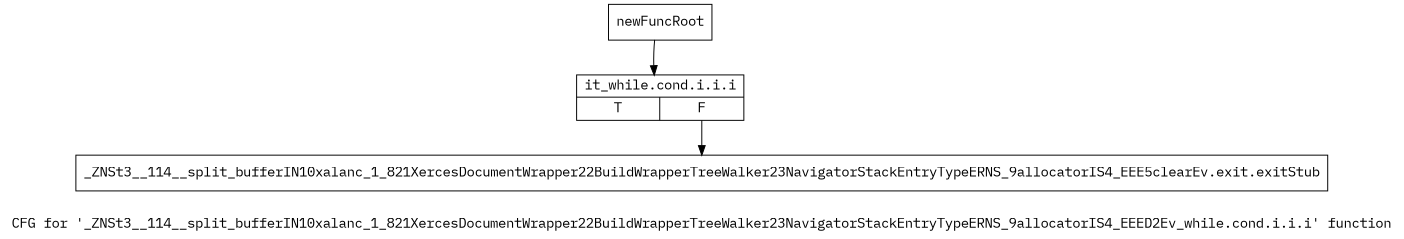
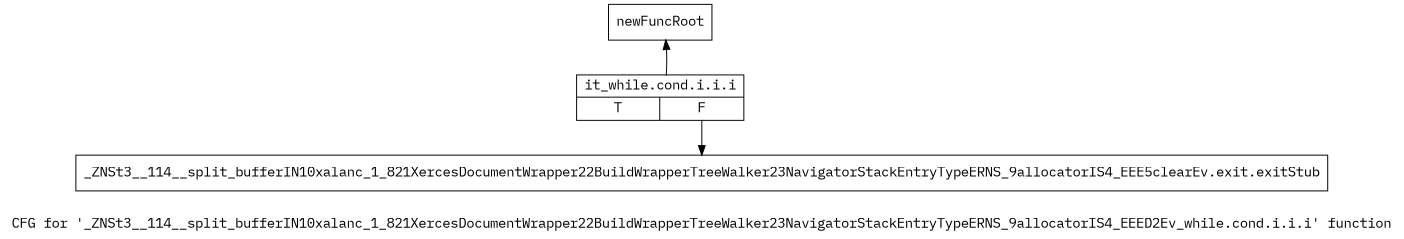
(654, 53) -> (667, 62)
